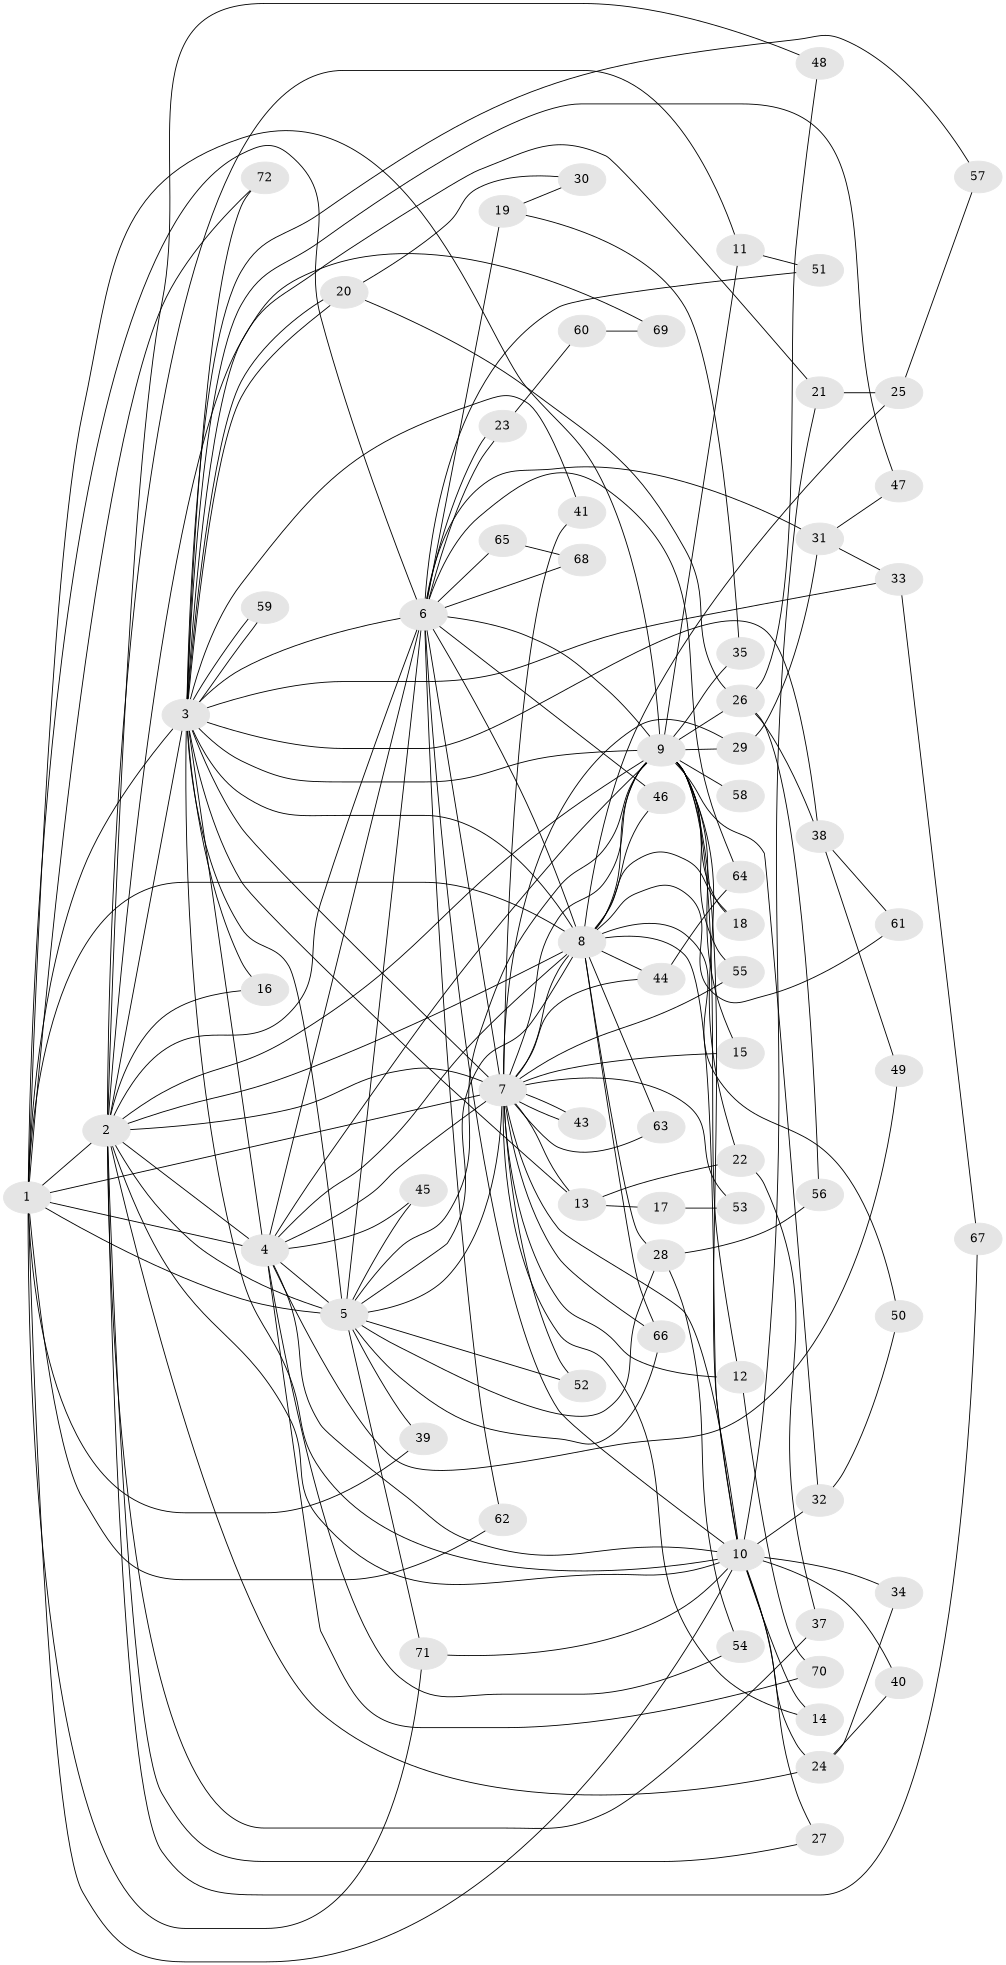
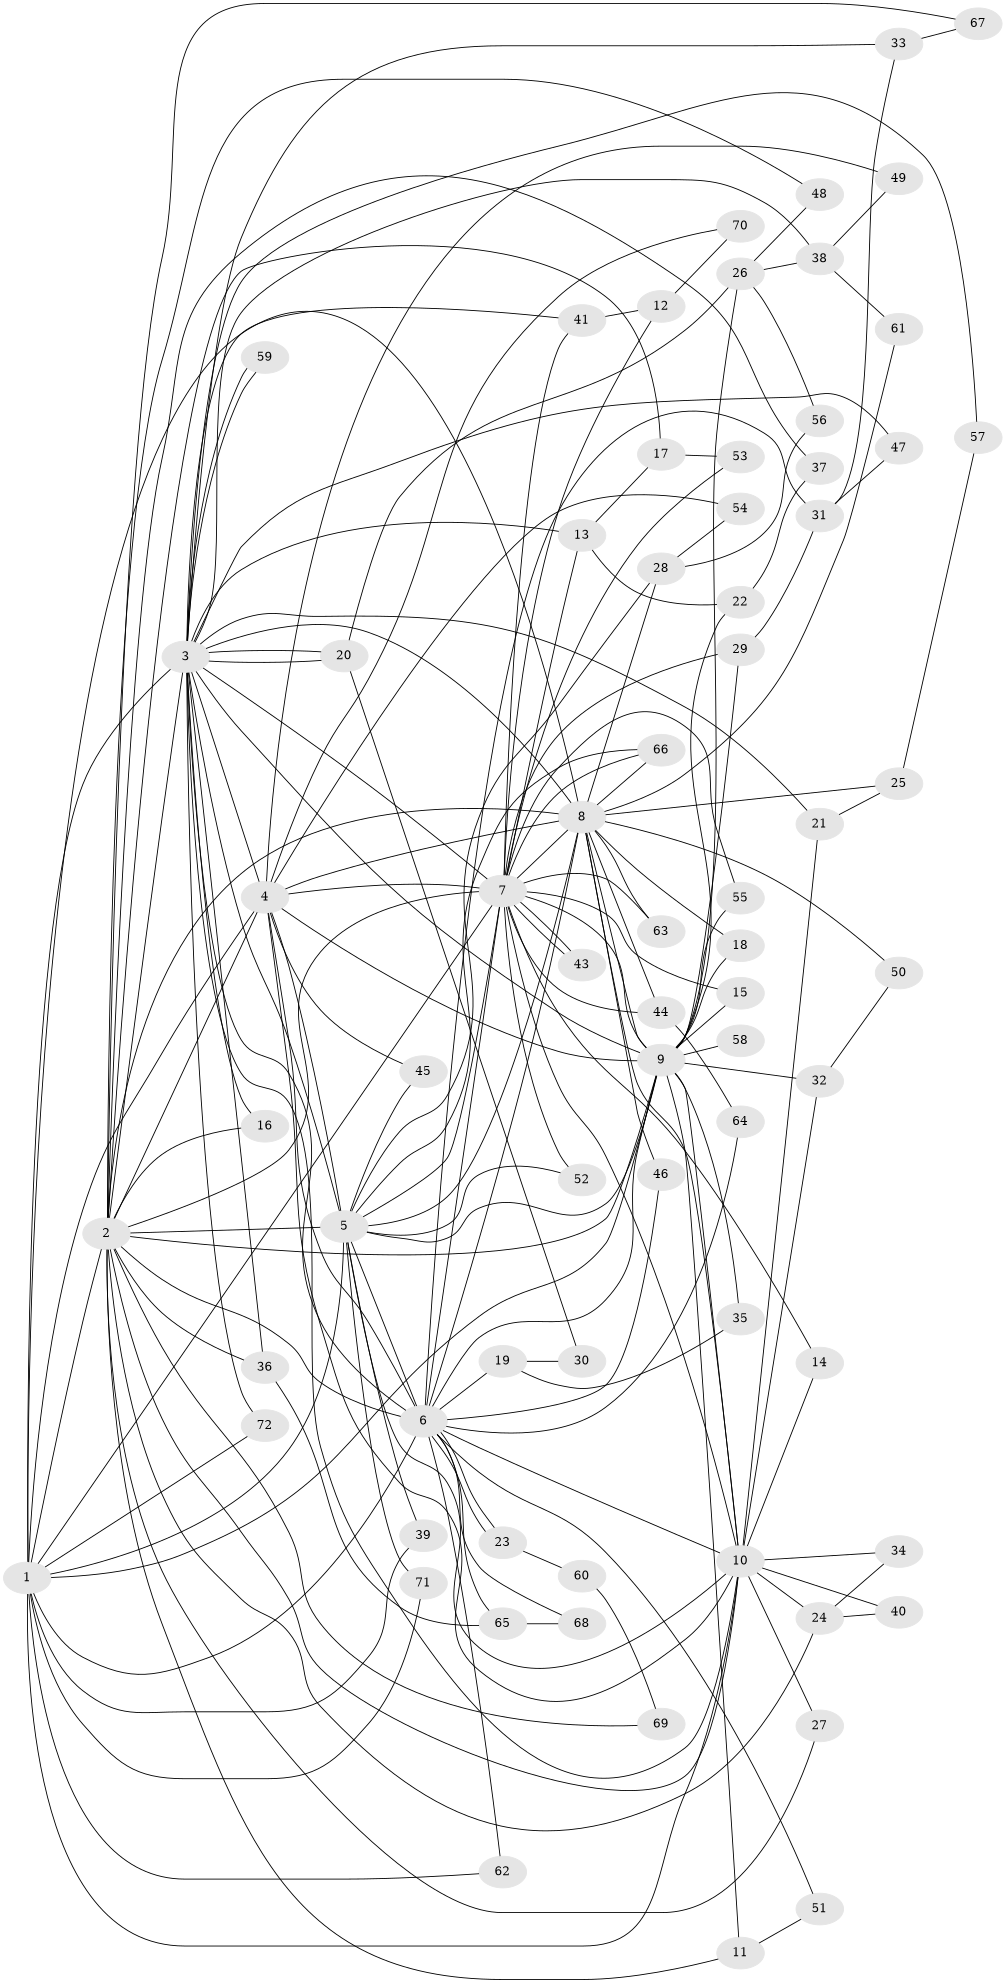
none -> (182, 475)
(713, 1060) -> (616, 314)
none -> (265, 1368)
(598, 1642) -> (447, 1483)
